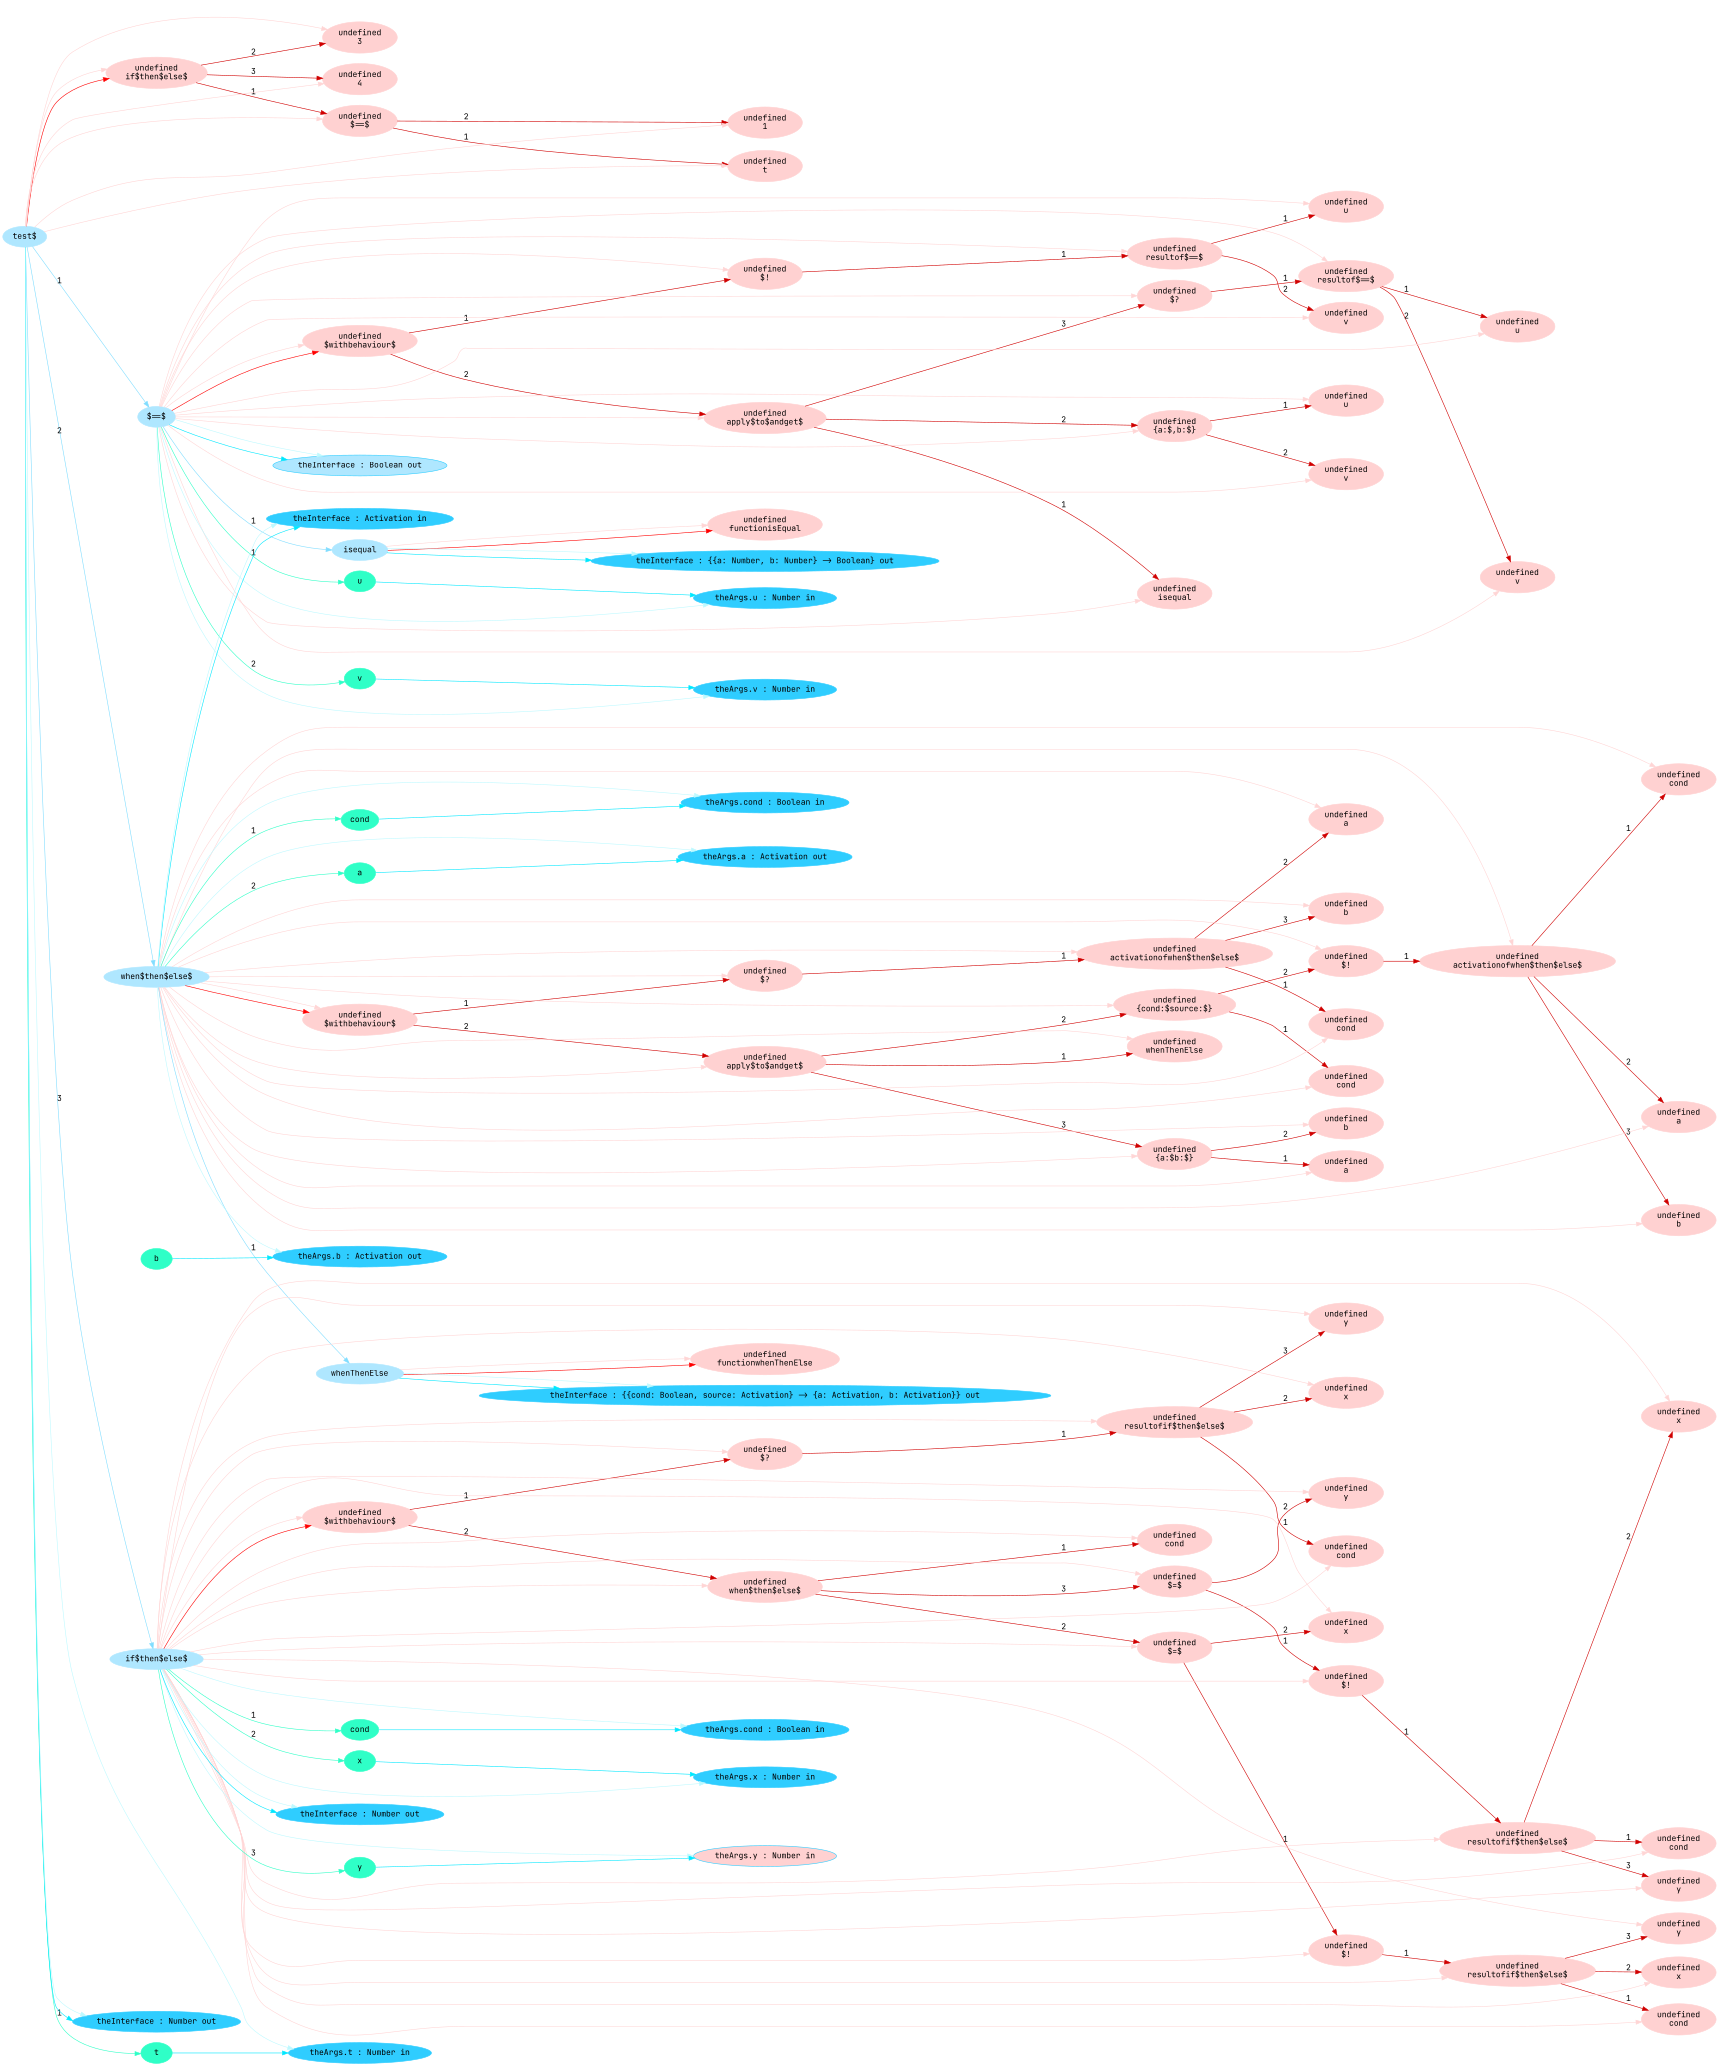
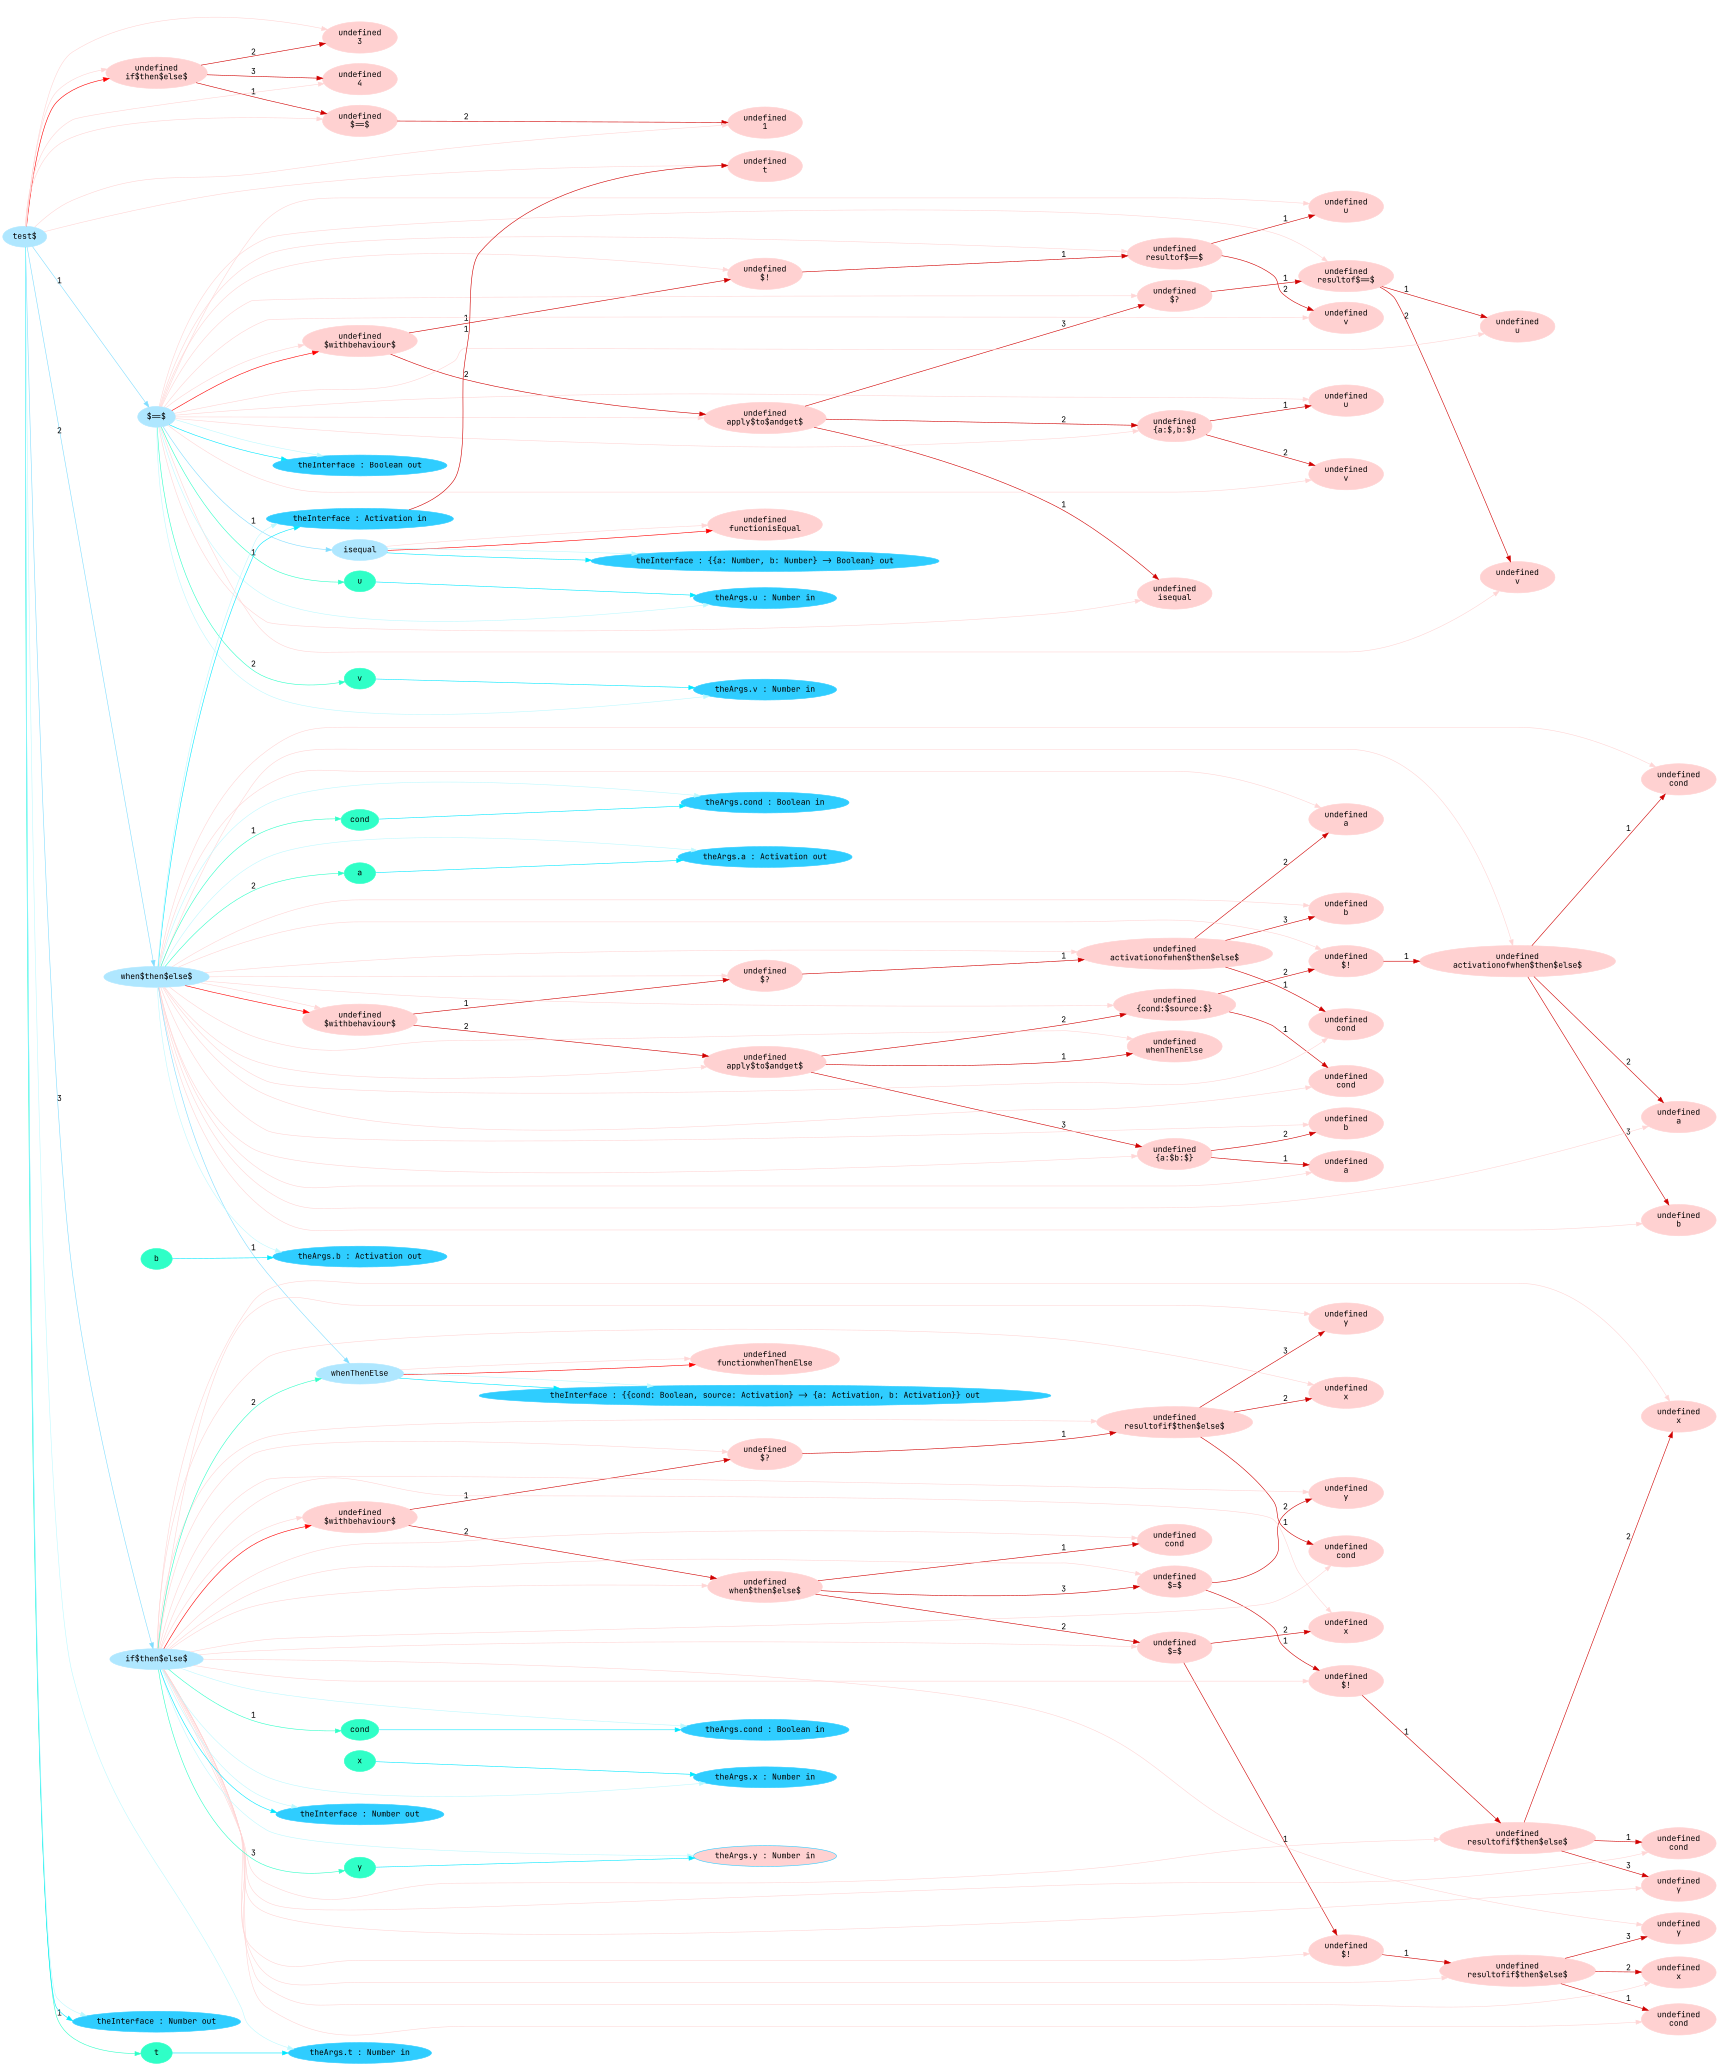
(557, 152) -> (475, 262)
(360, 465) -> (360, 465)
(243, 1733) -> (203, 1481)
